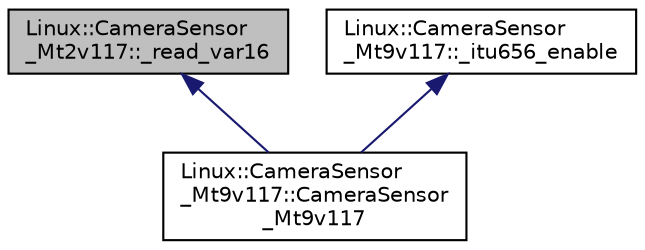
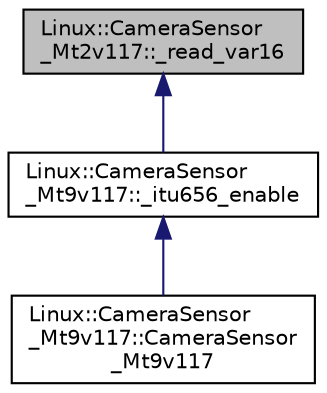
(233, 121) -> (163, 124)
